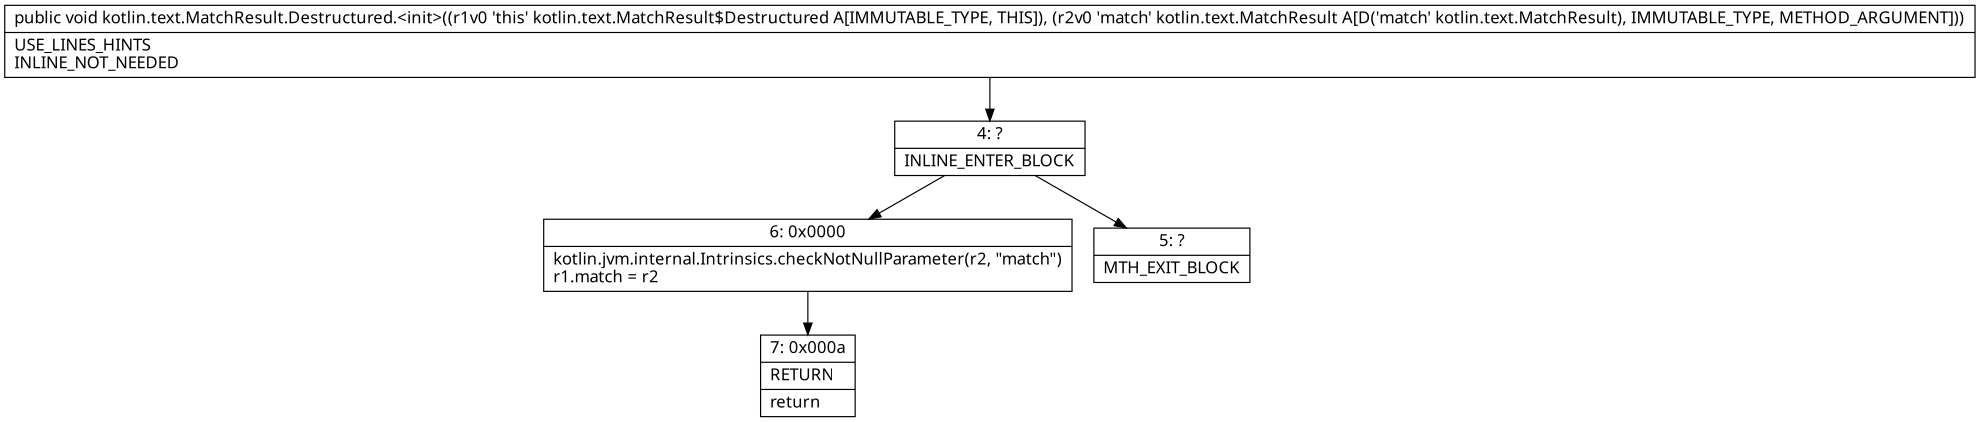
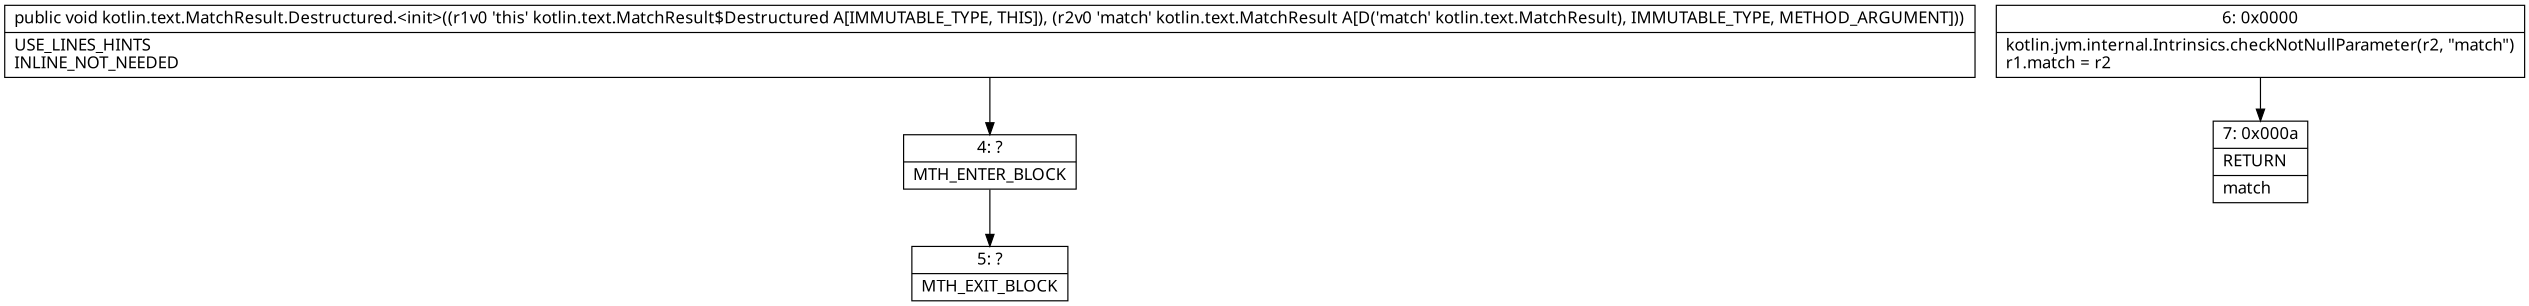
(990, 161) -> (990, 175)
(912, 194) -> none
(795, 402) -> (2247, 189)
